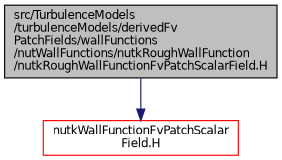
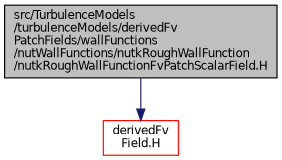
(141, 138) -> (141, 138)
